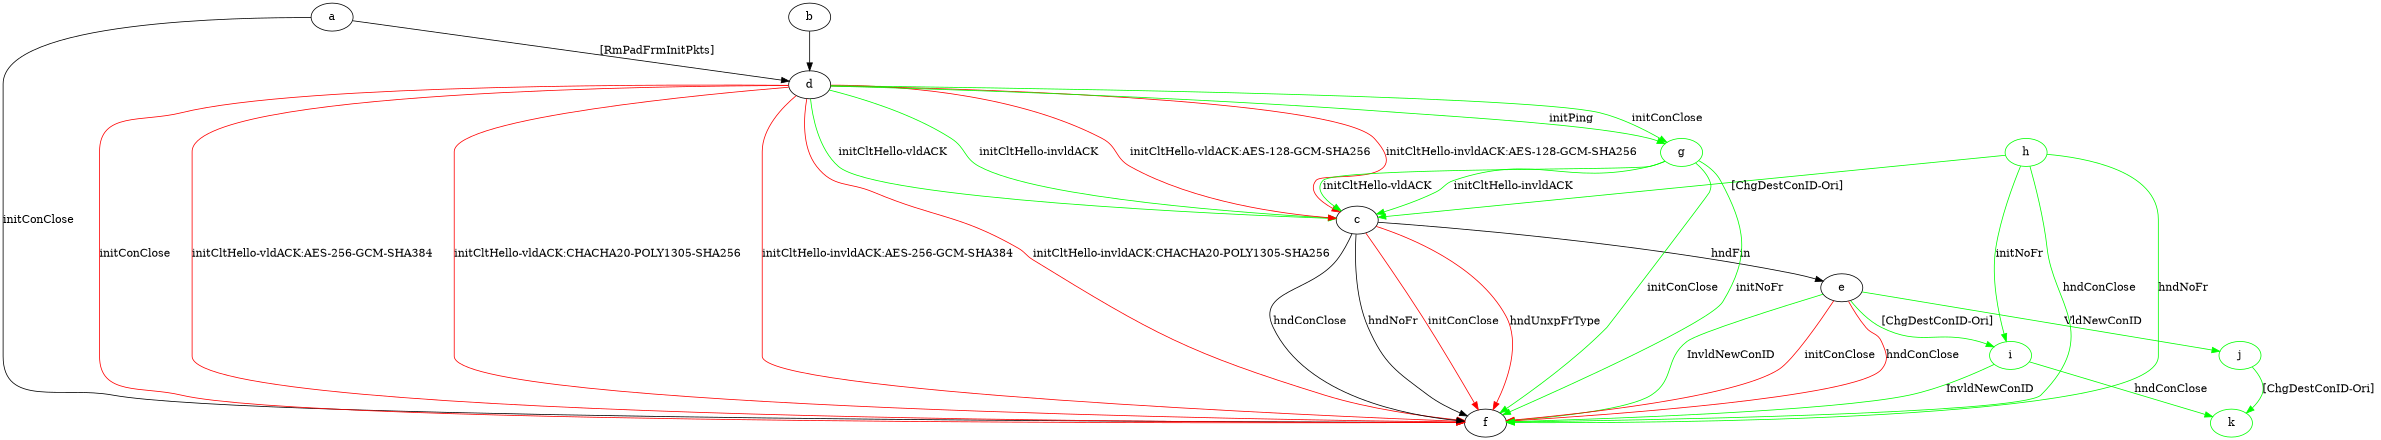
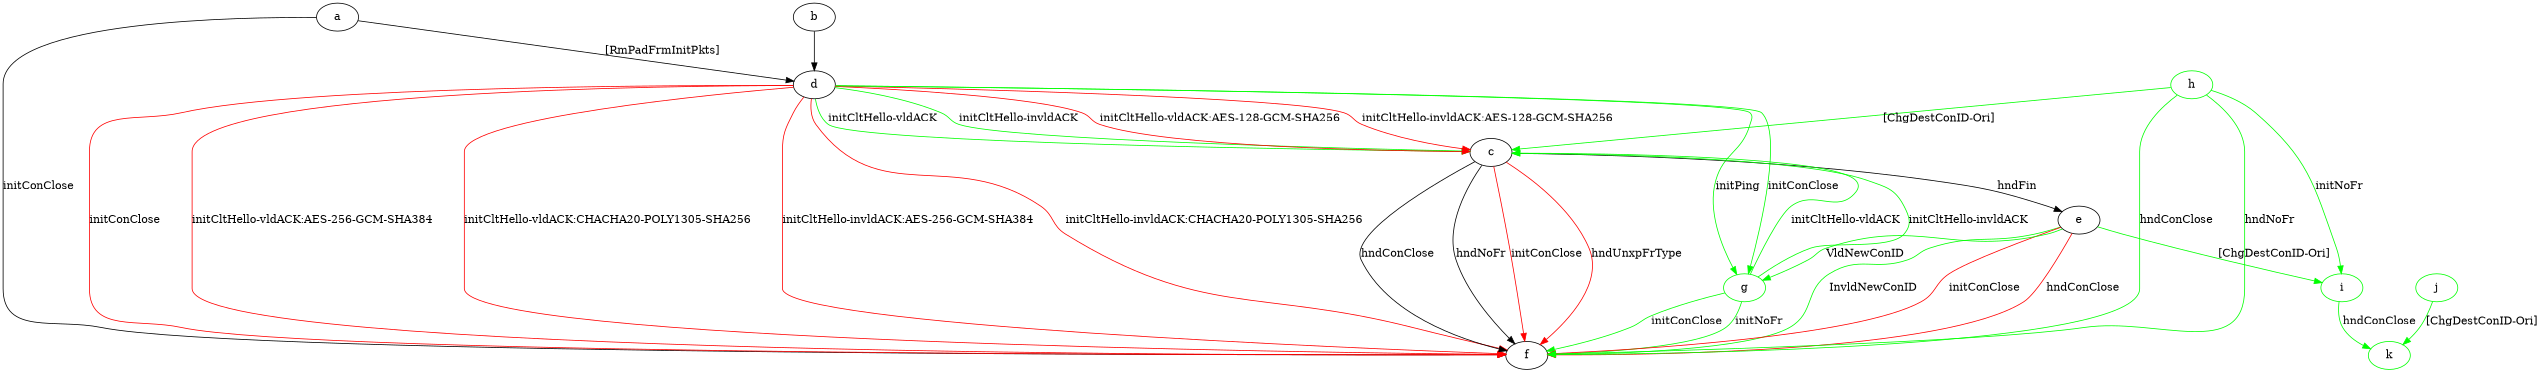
(2037, 321) -> (1913, 236)
(1758, 411) -> none
